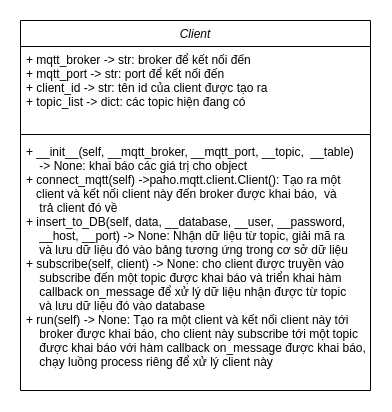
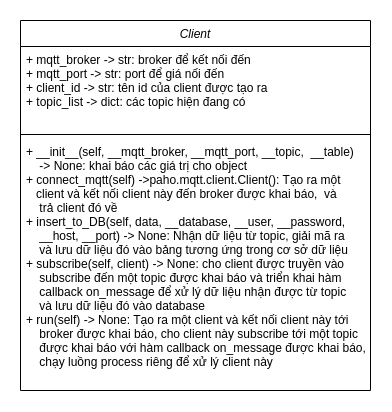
(155, 60) -> (155, 60)
